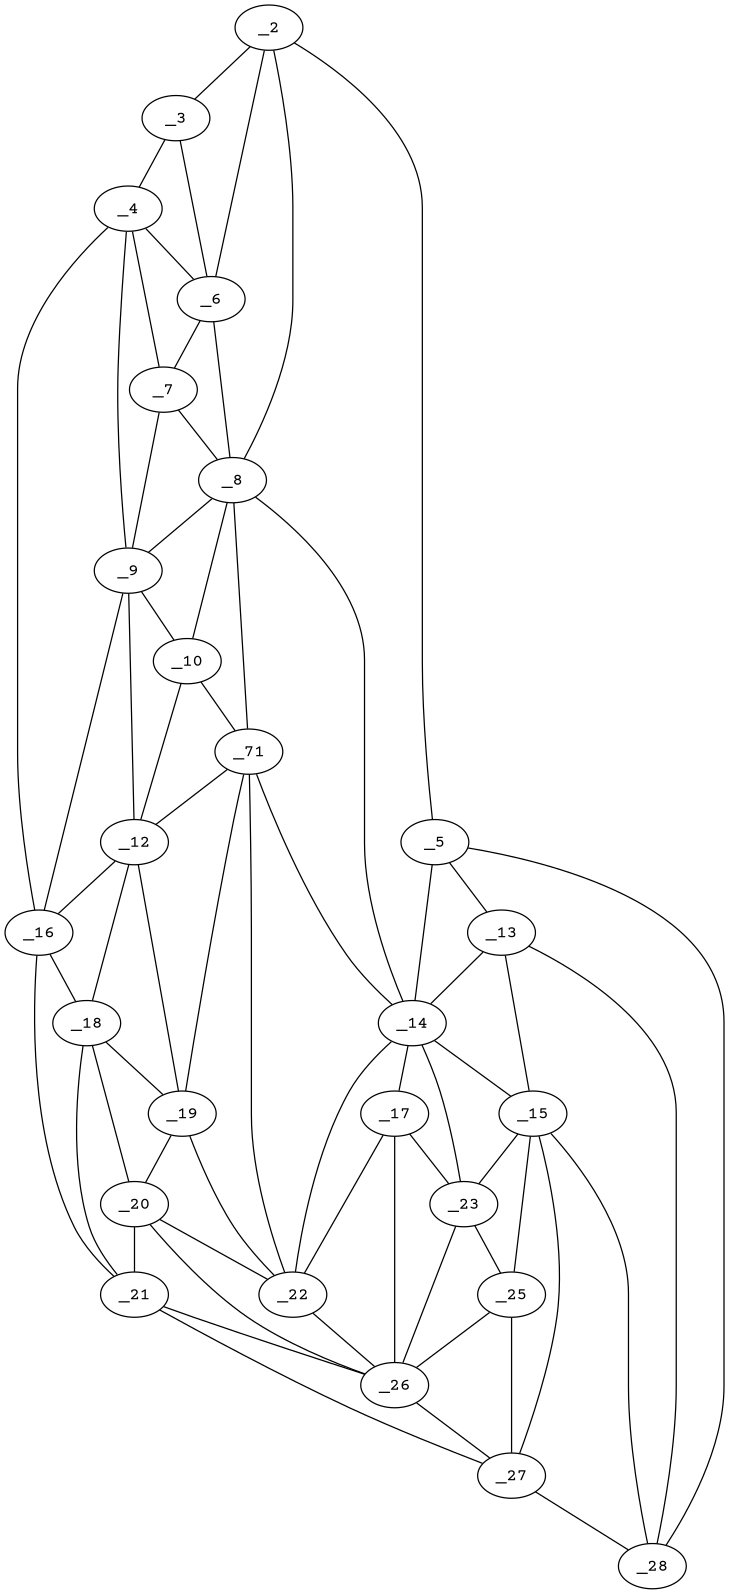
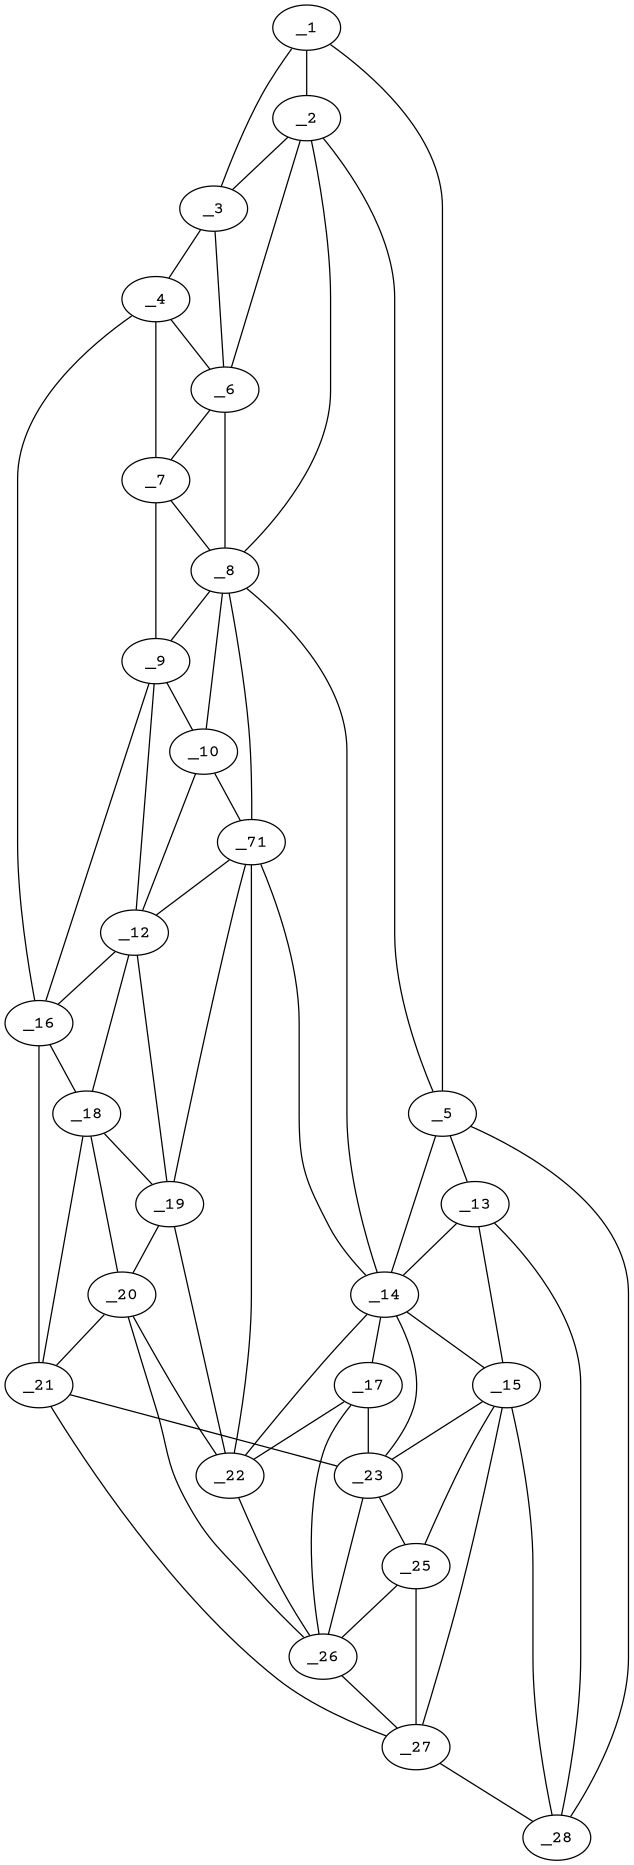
none -> (307, 28)
(118, 390) -> none
(264, 1341) -> (184, 1425)
